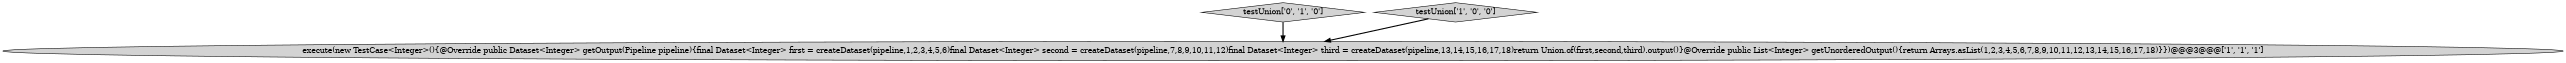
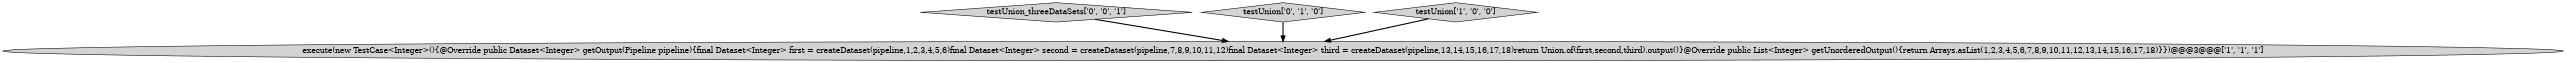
none -> (1056, 12)
